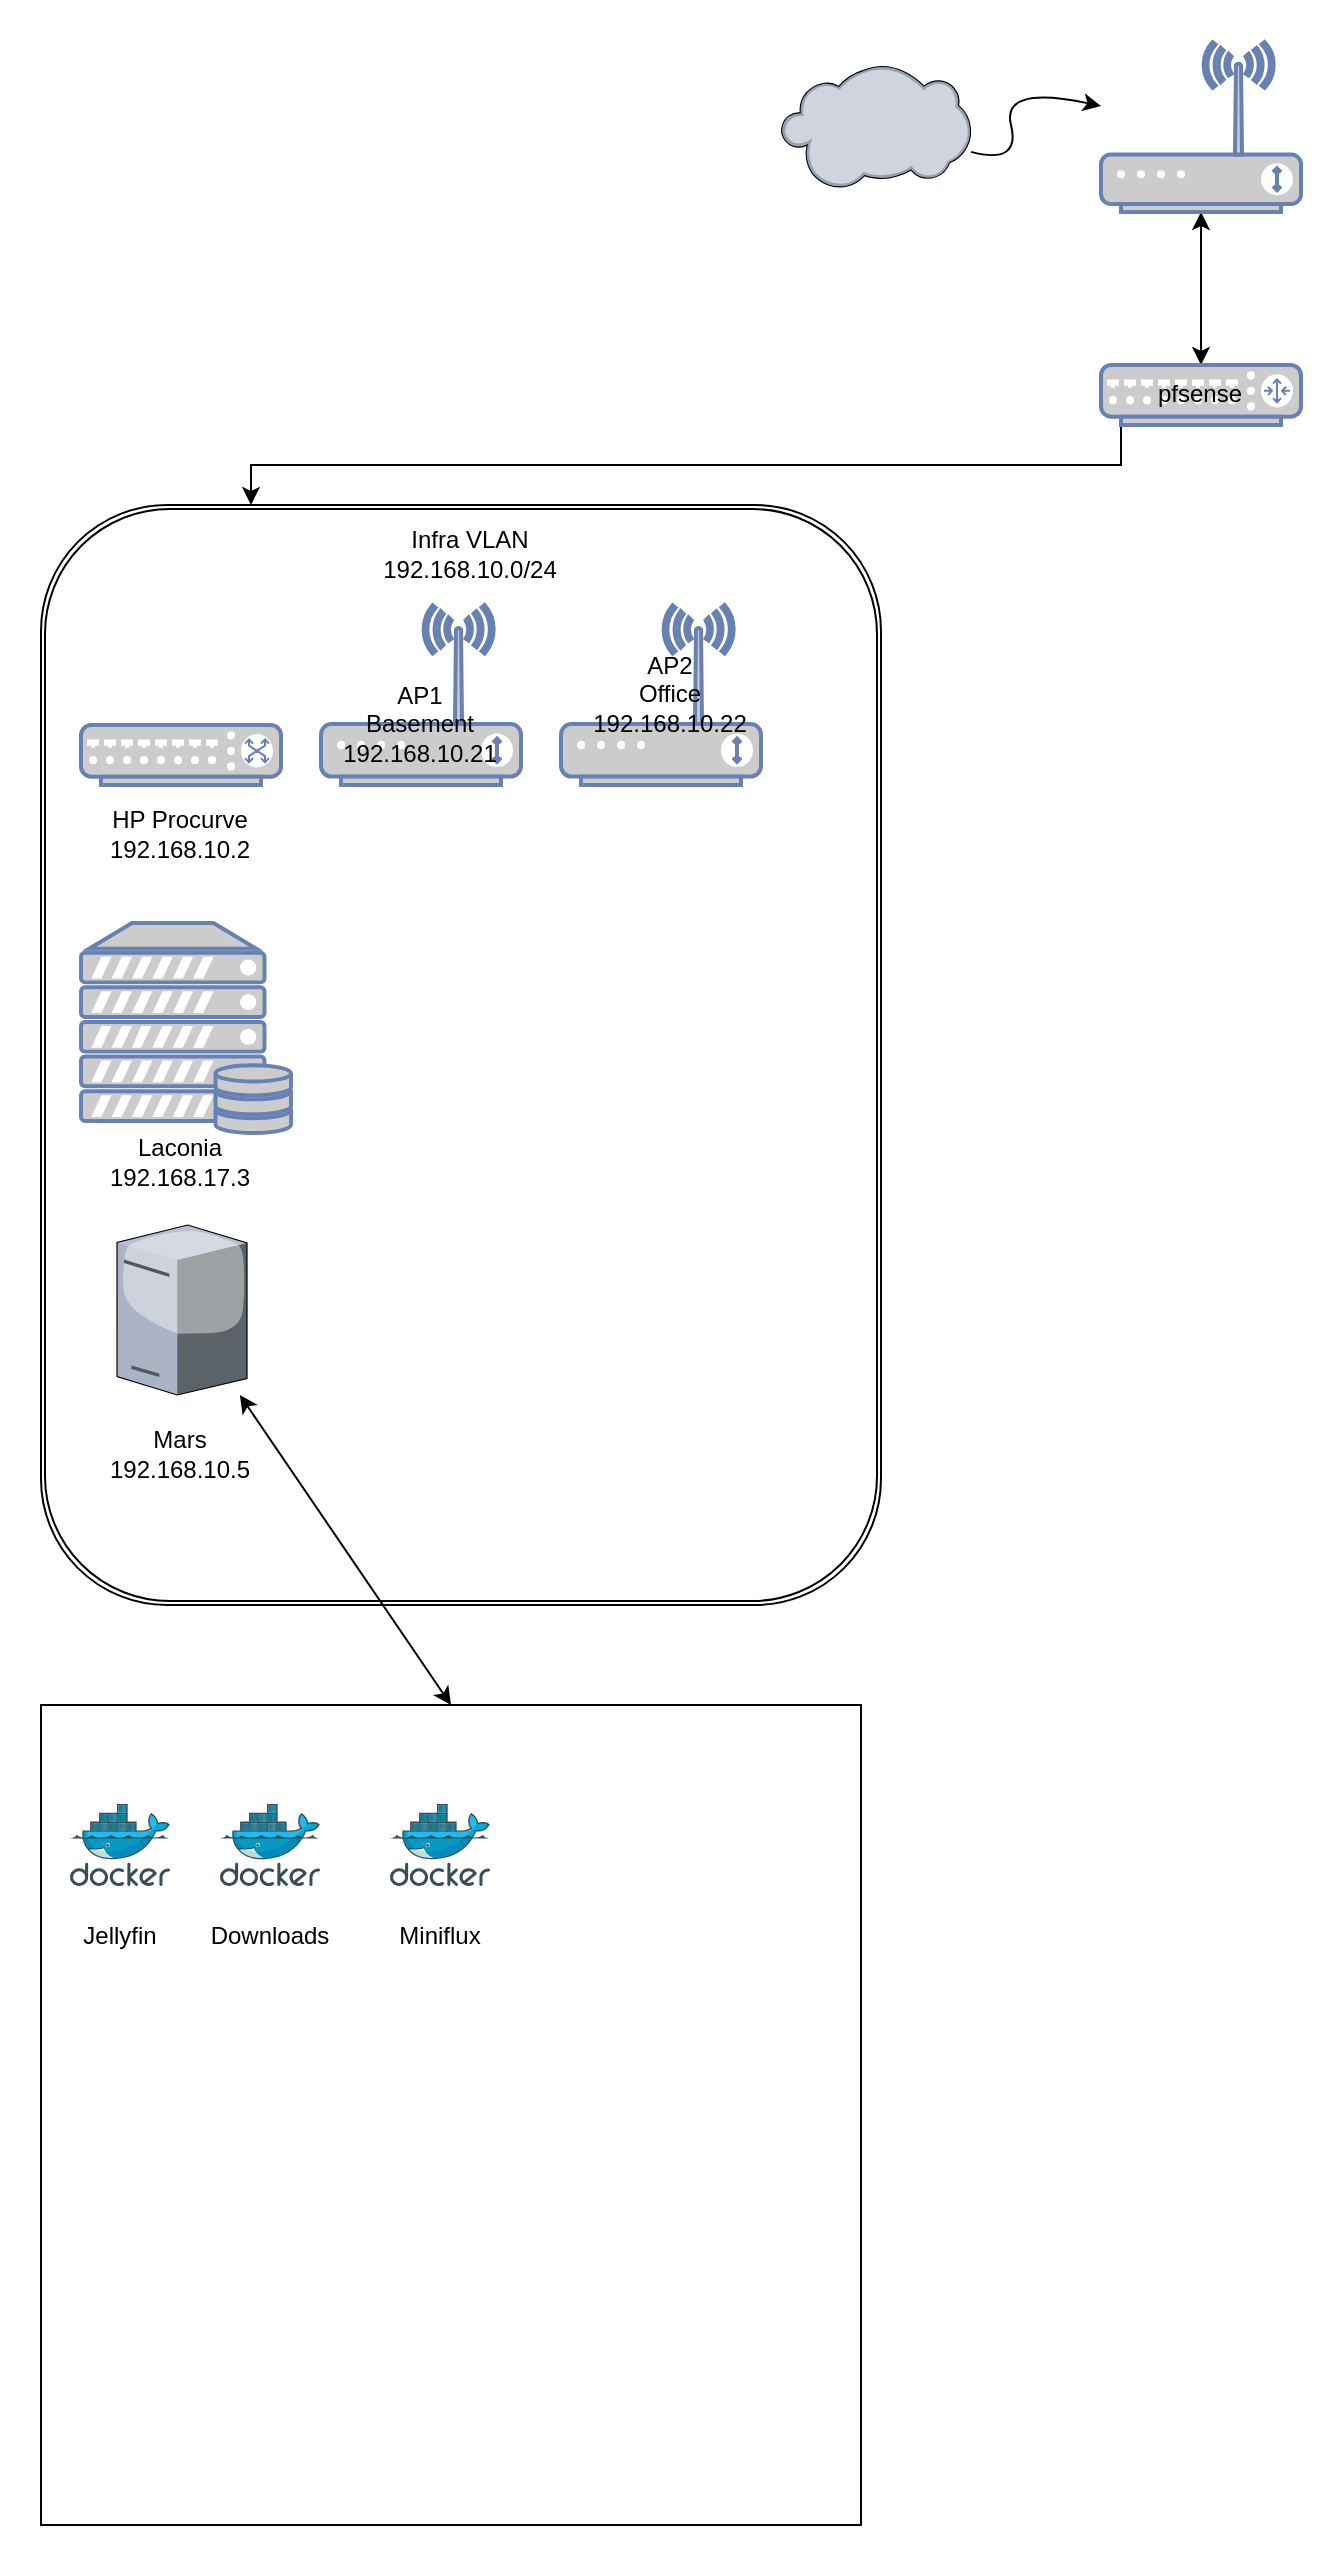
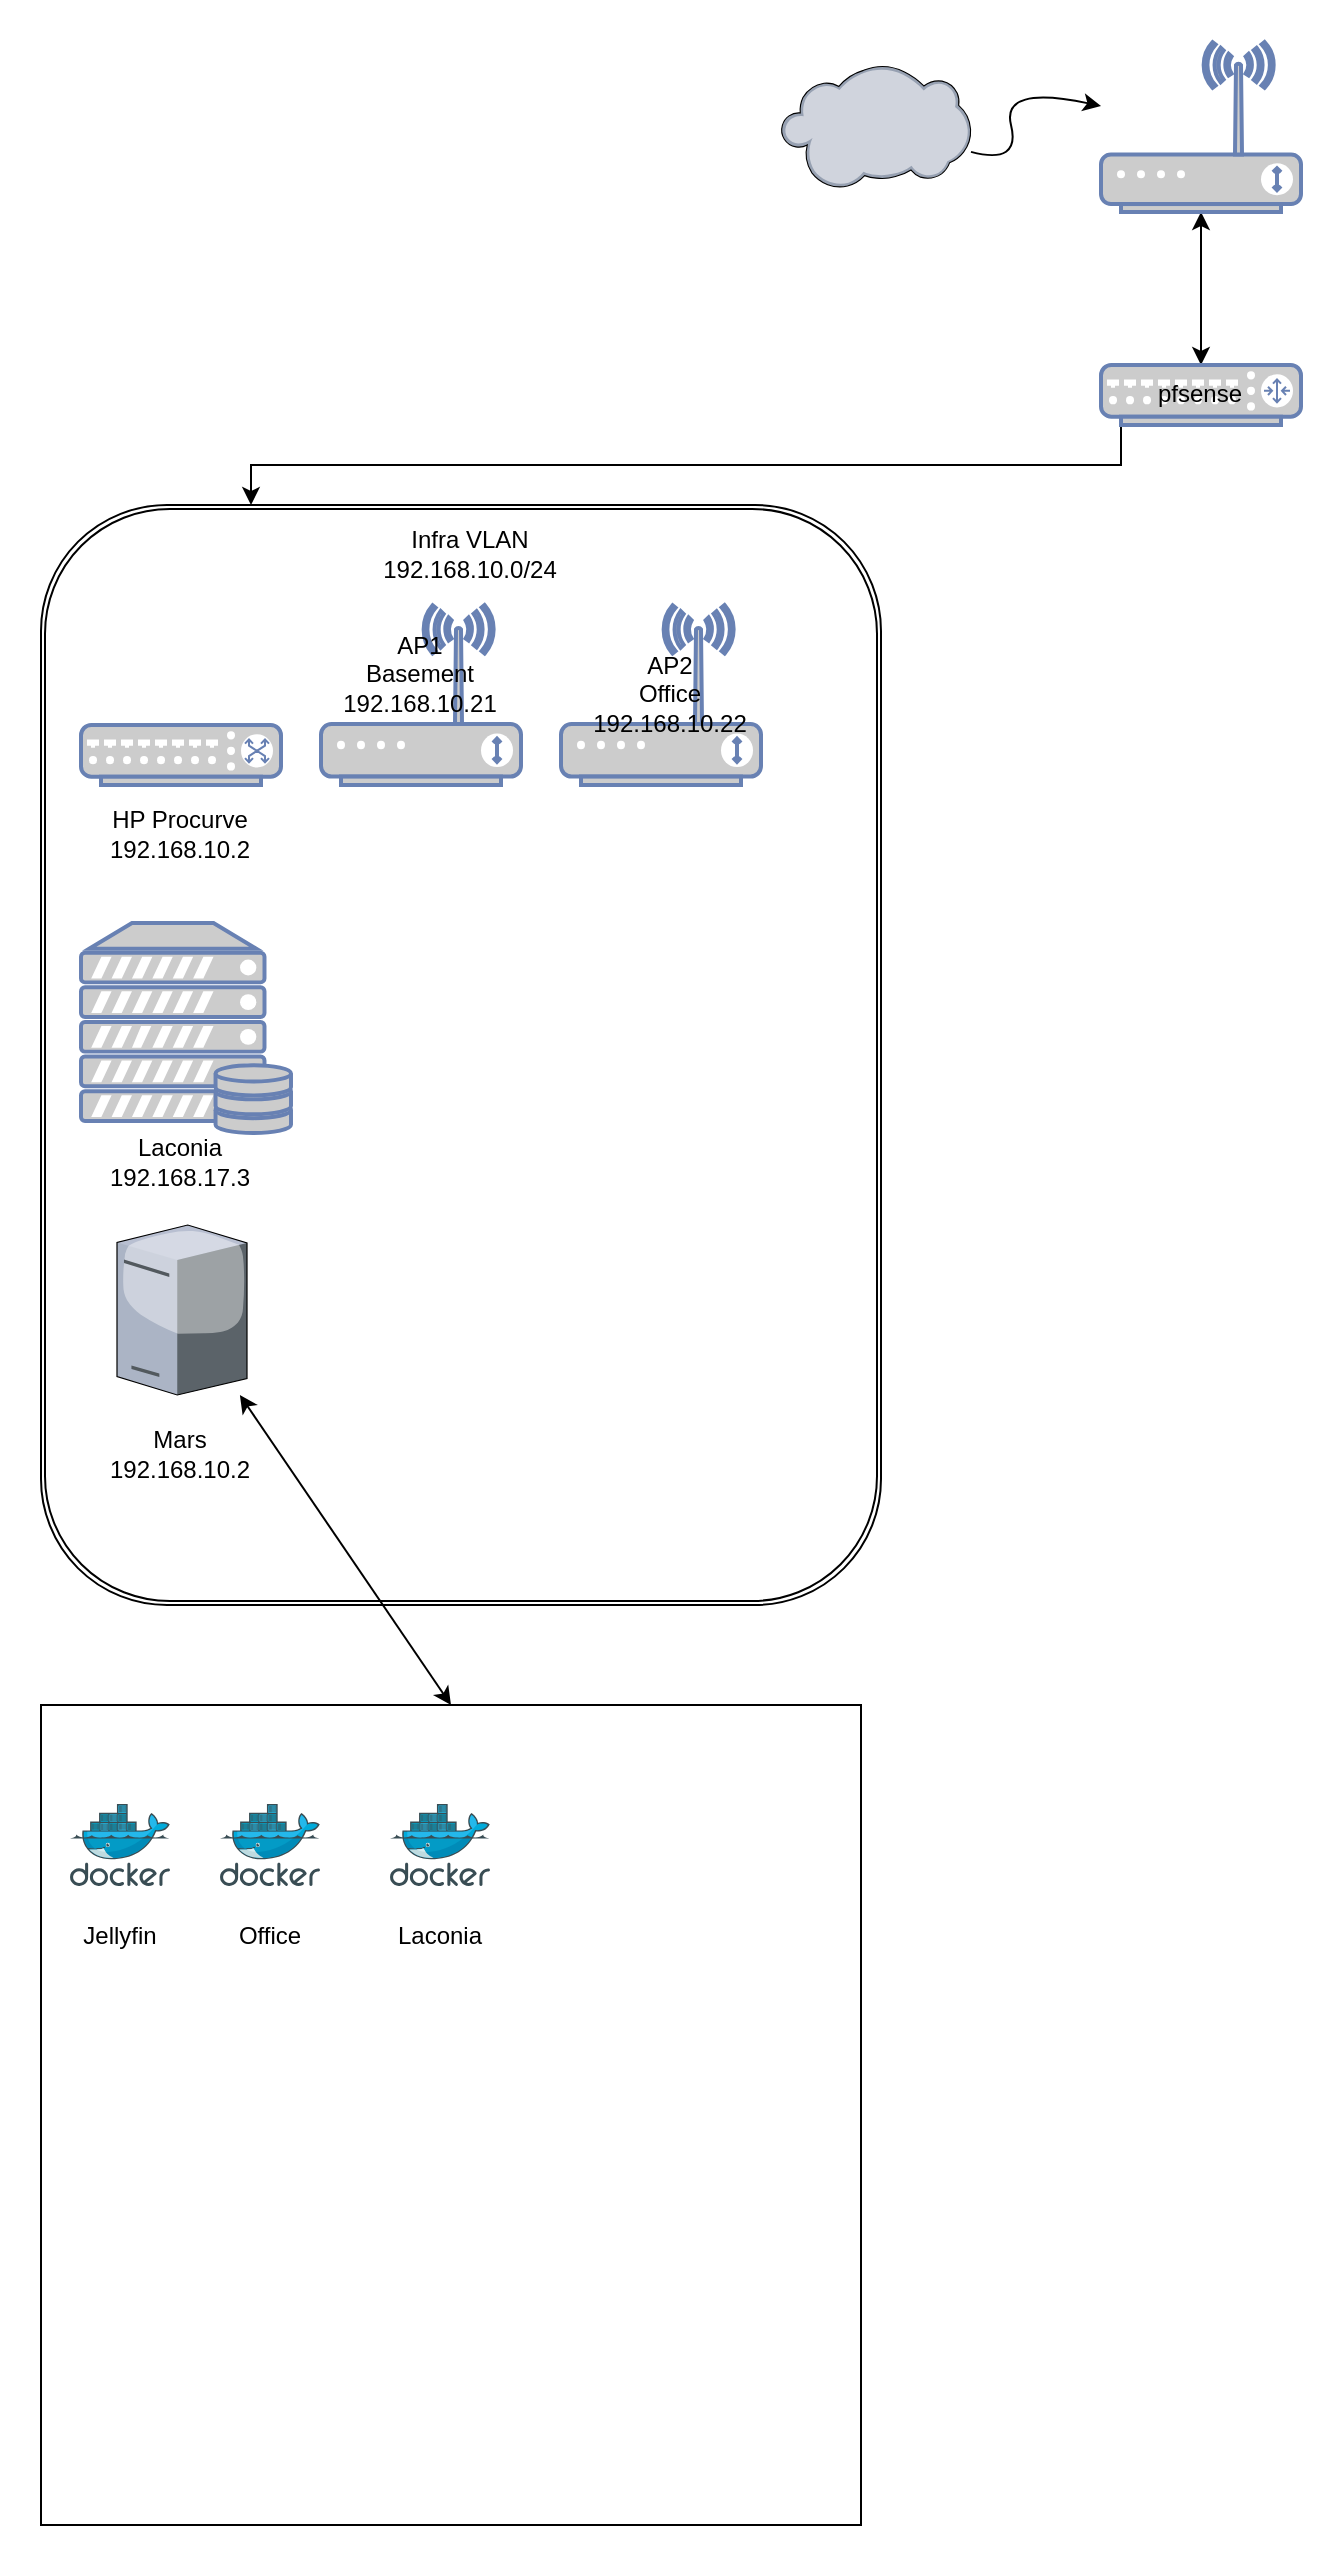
(421, 725) -> (421, 675)
(181, 1455) -> (181, 1455)
(271, 1937) -> (271, 1937)
(441, 1937) -> (441, 1937)
